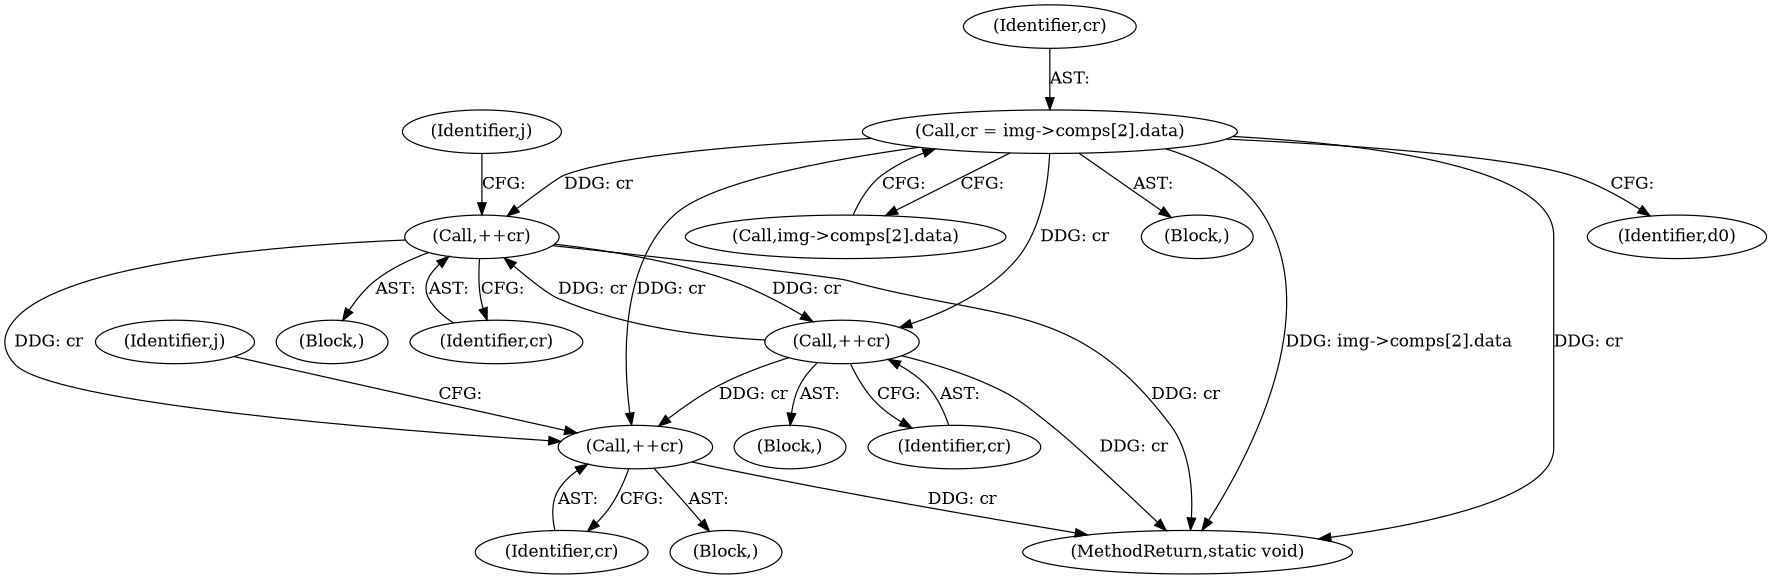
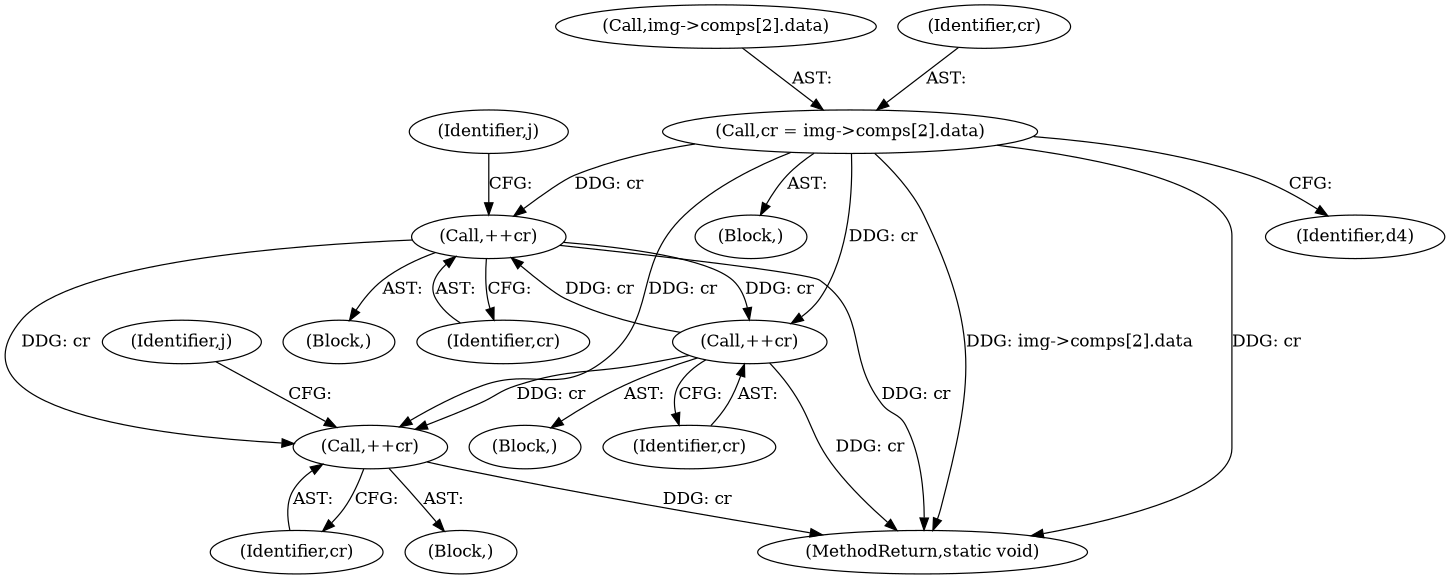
(953, 182) -> none
(907, 184) -> (815, 79)
(1677, 237) -> (1355, 237)
